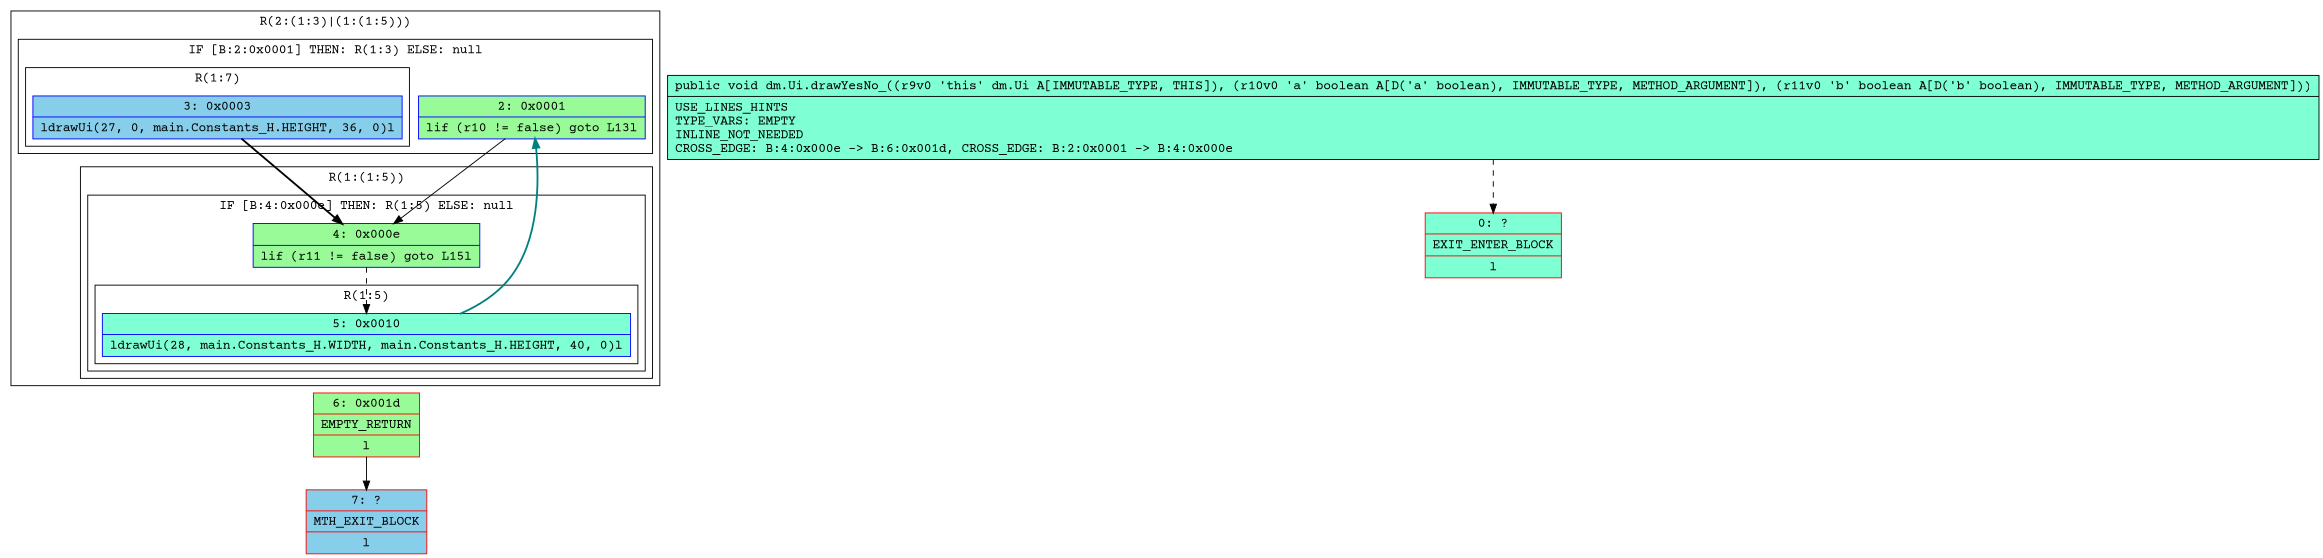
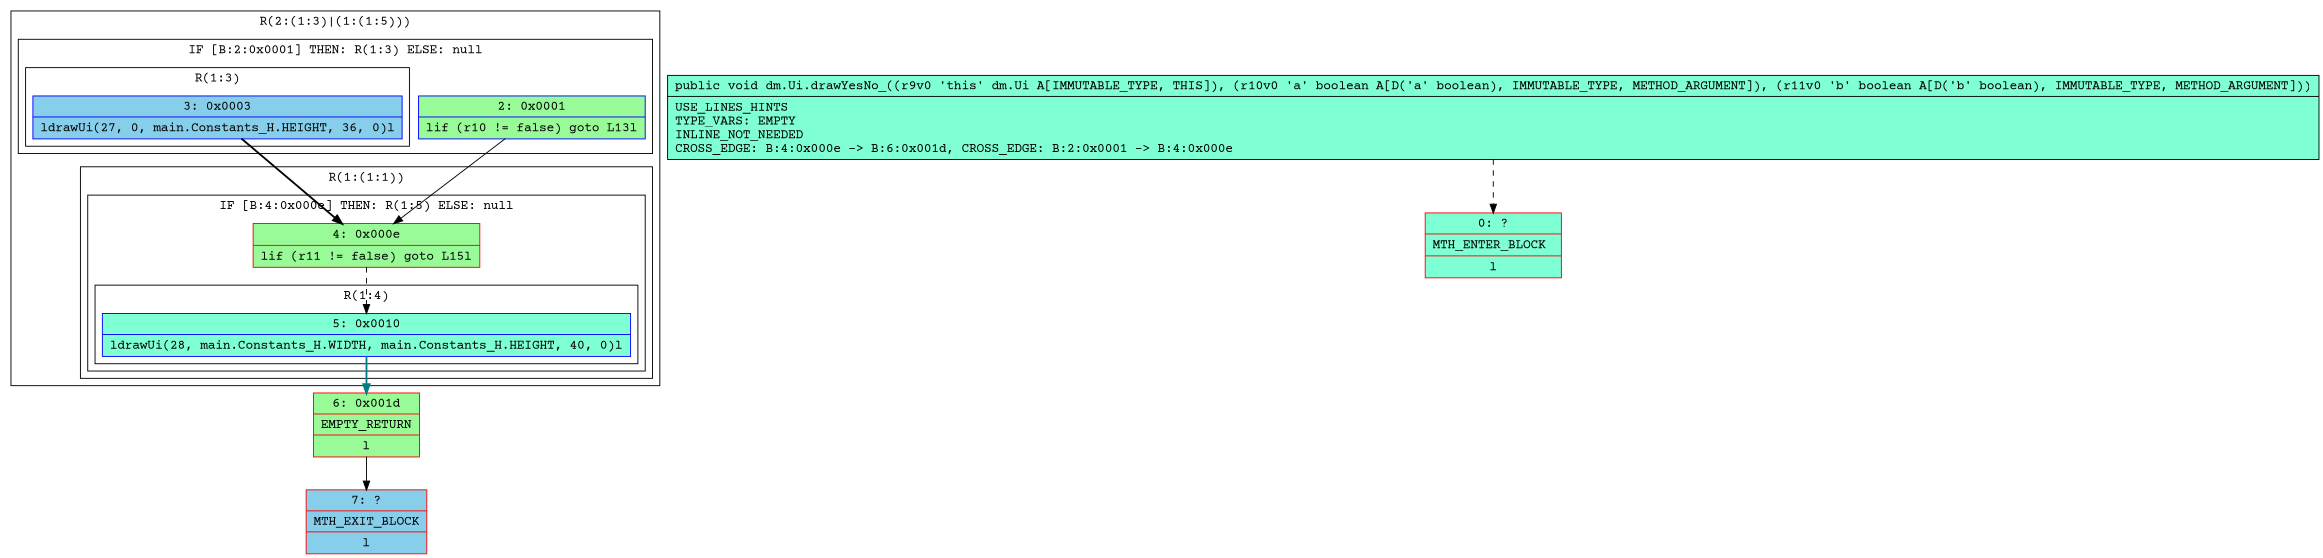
(218, 78) -> (218, 78)
(366, 177) -> (366, 177)
(1493, 244) -> (1489, 244)
(366, 245) -> (366, 245)
(527, 246) -> (366, 370)
(366, 296) -> (366, 296)
